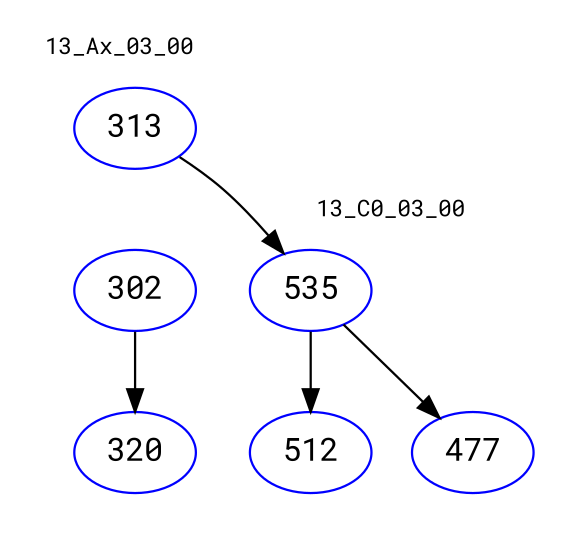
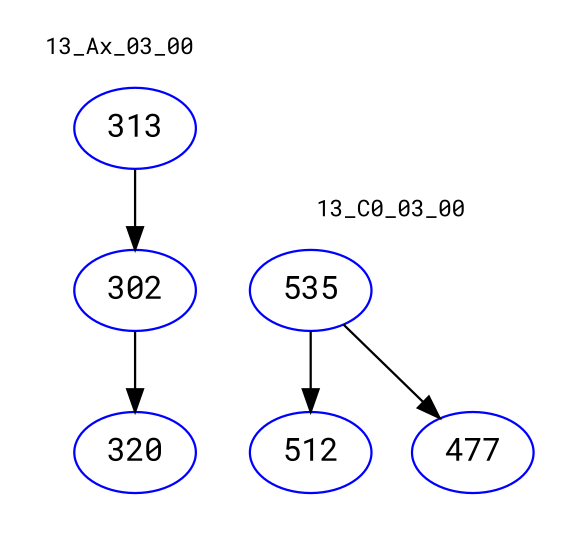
(246, 211) -> (135, 198)
